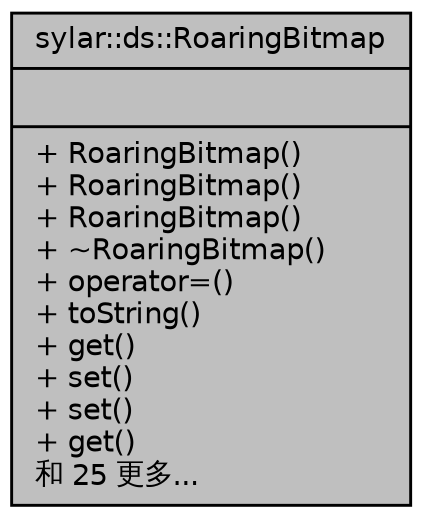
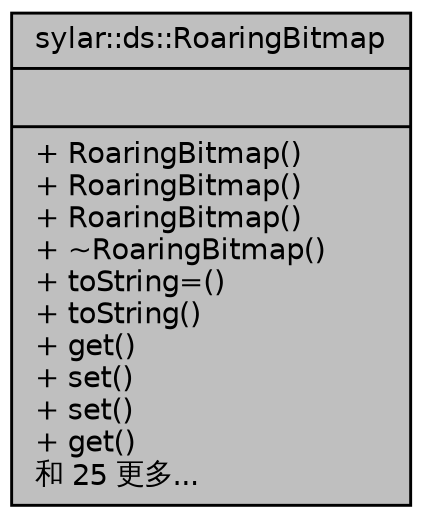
(135, 283) -> (131, 283)
